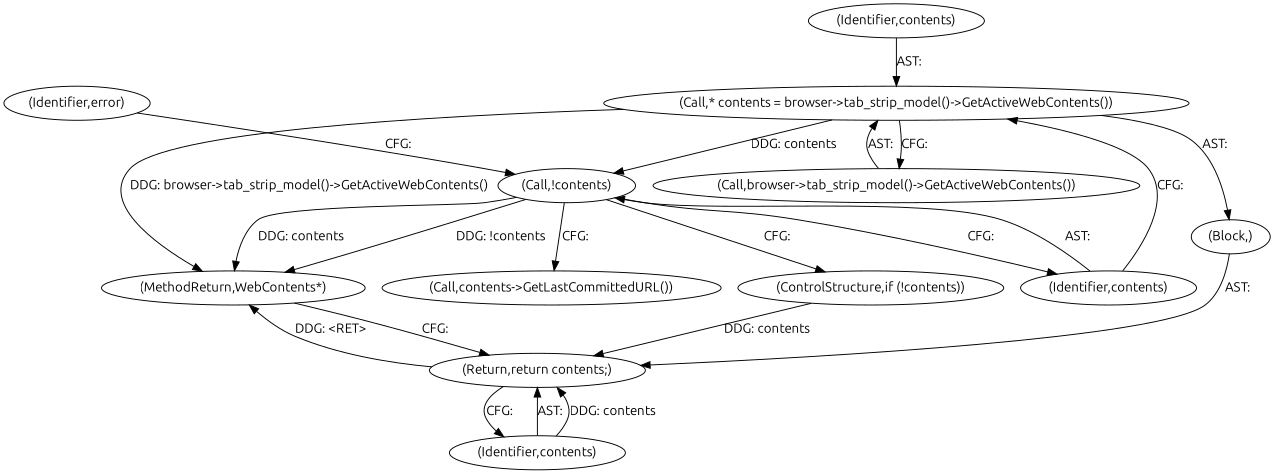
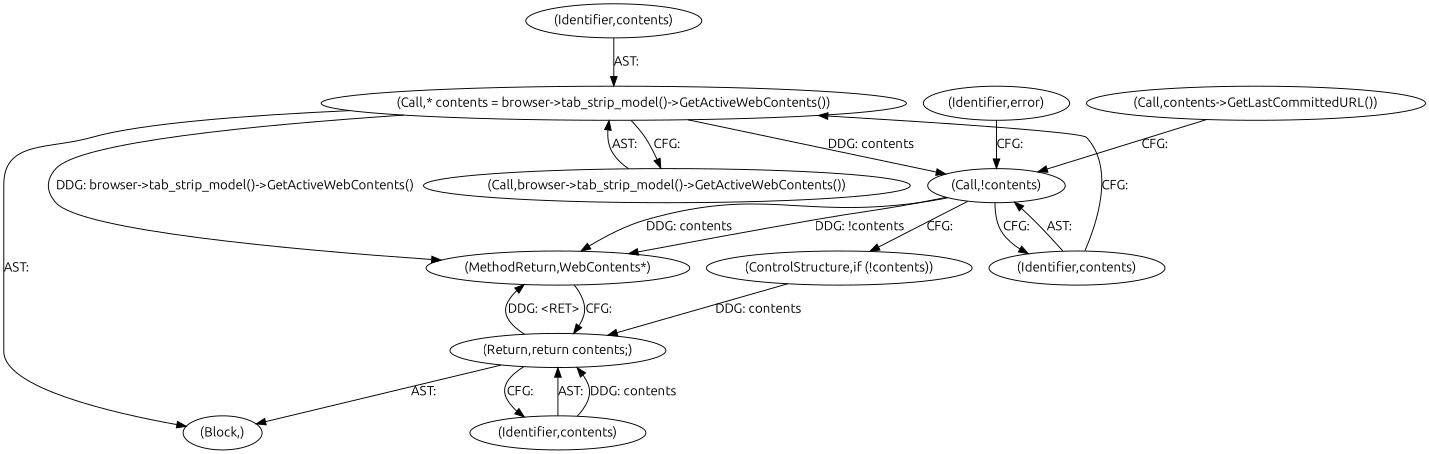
(560, 232) -> (1127, 144)
(959, 346) -> (383, 393)
